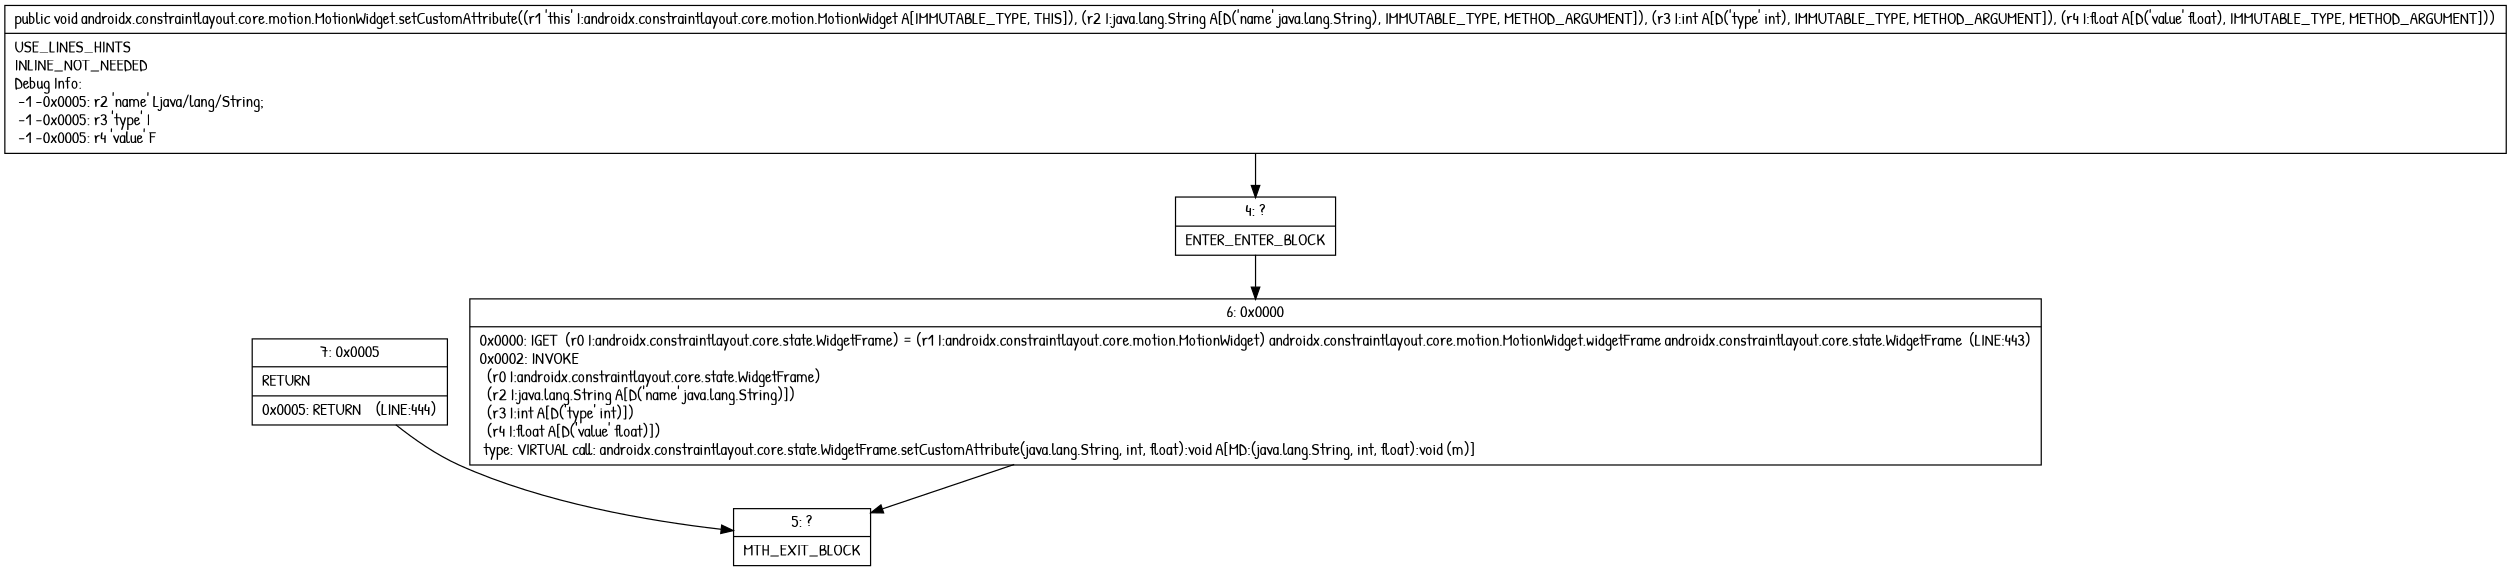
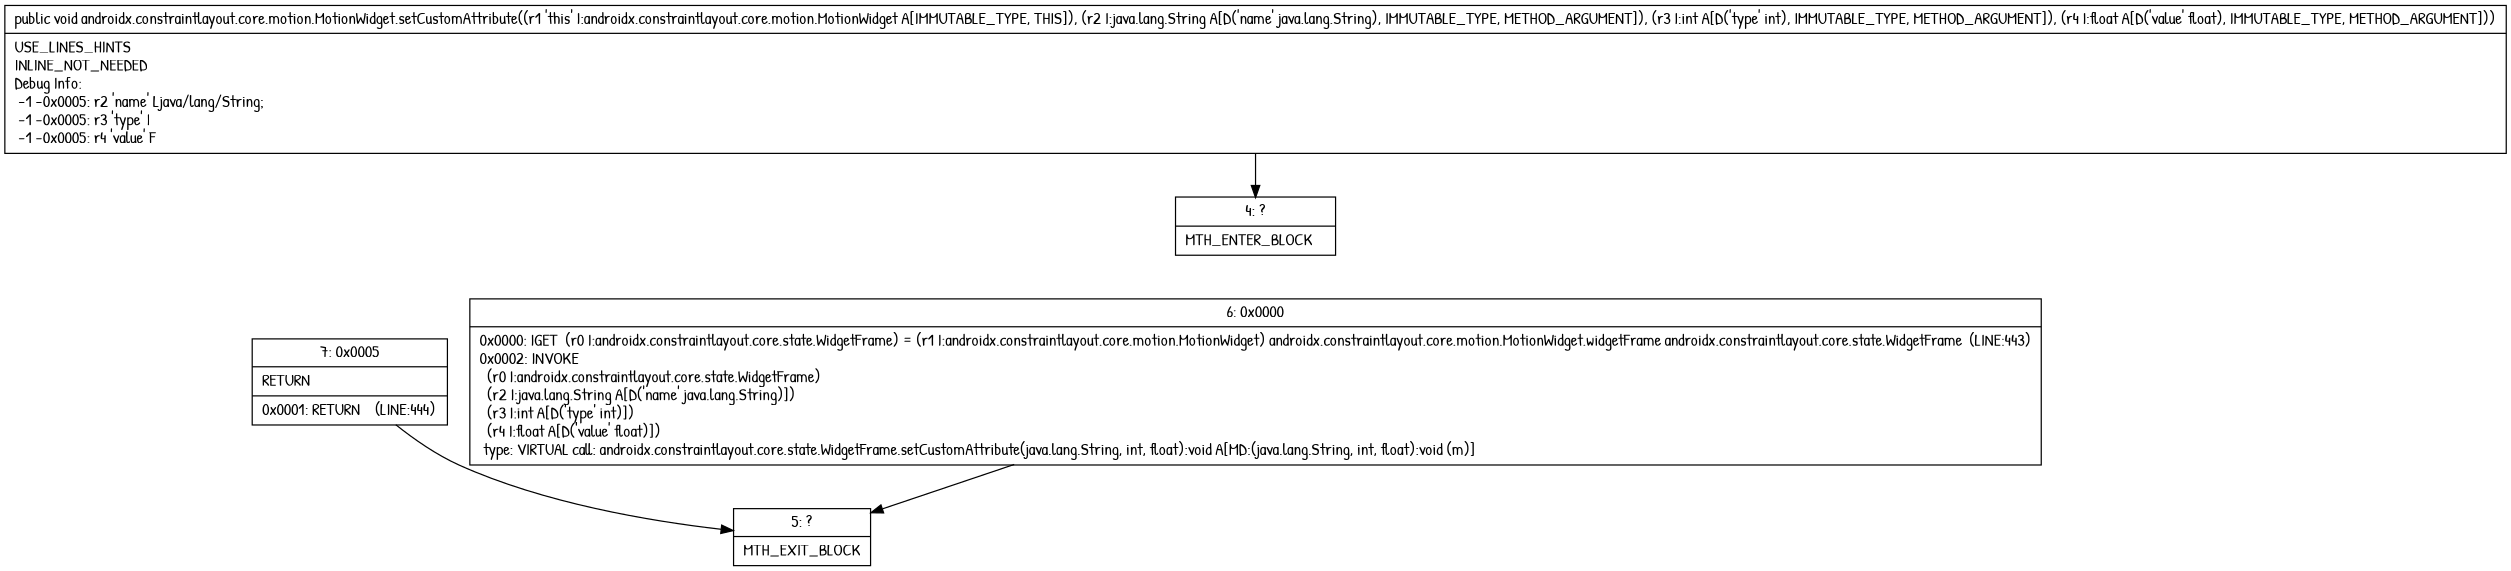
(1256, 240) -> (1249, 240)
(1256, 271) -> none
(350, 410) -> (349, 410)
